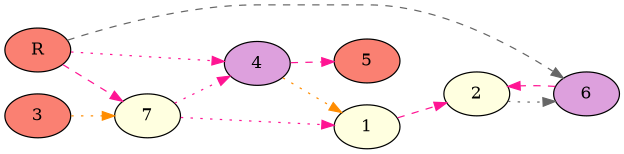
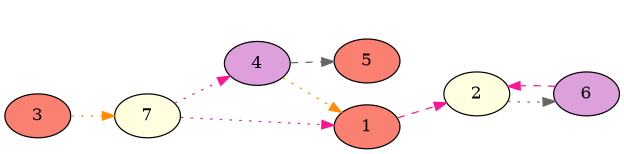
(38, 50) -> none
(306, 62) -> (306, 62)
(367, 127) -> (367, 127)
